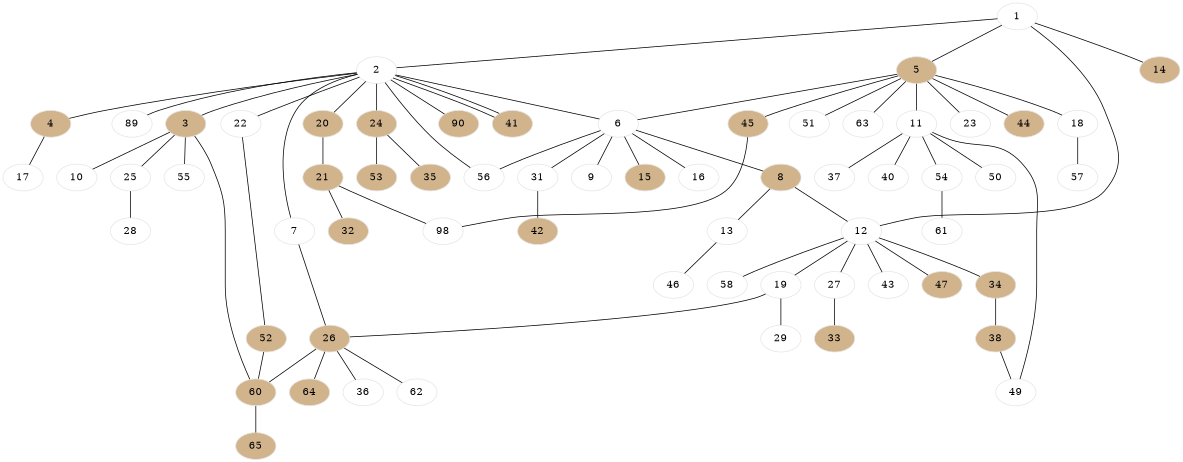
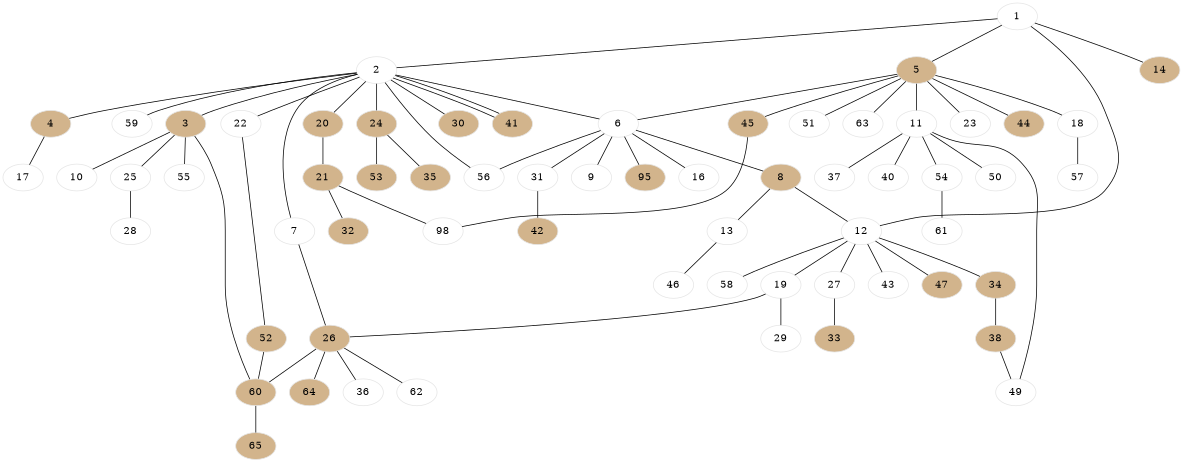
(132, 124) -> (132, 124)
(459, 124) -> (459, 124)
(645, 178) -> (645, 178)
